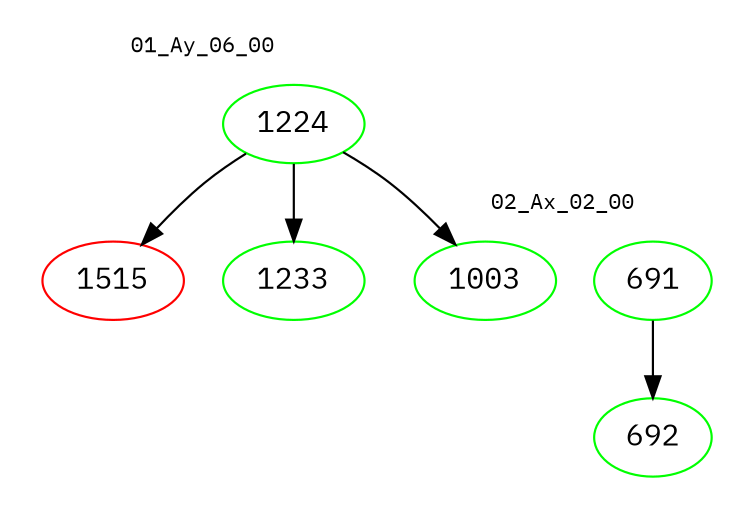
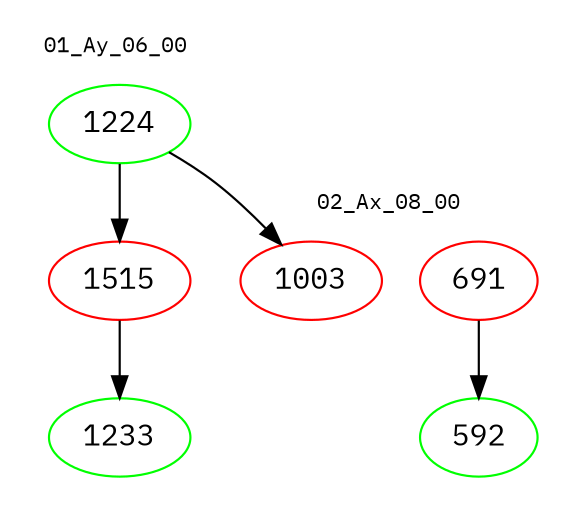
(294, 192) -> (120, 348)
(564, 203) -> (390, 203)
(485, 281) -> (311, 281)
(653, 281) -> (479, 281)
(653, 437) -> (479, 437)
